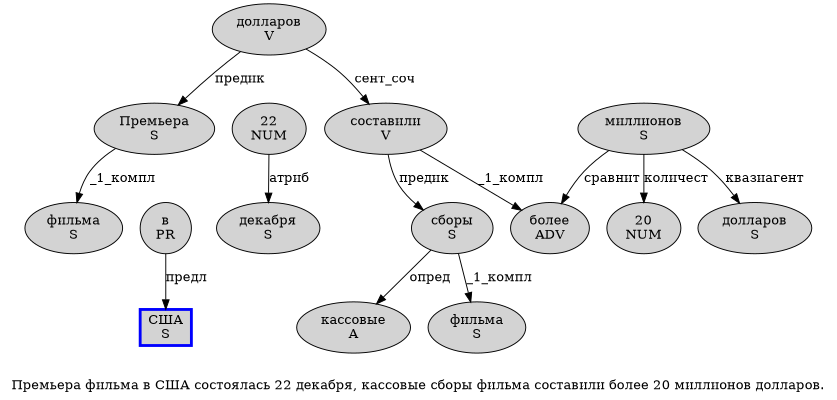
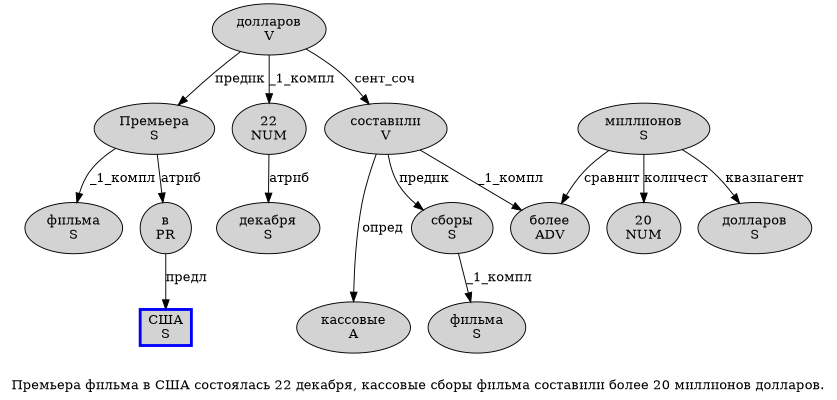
none -> (269, 74)
none -> (160, 174)
(407, 274) -> (359, 222)
